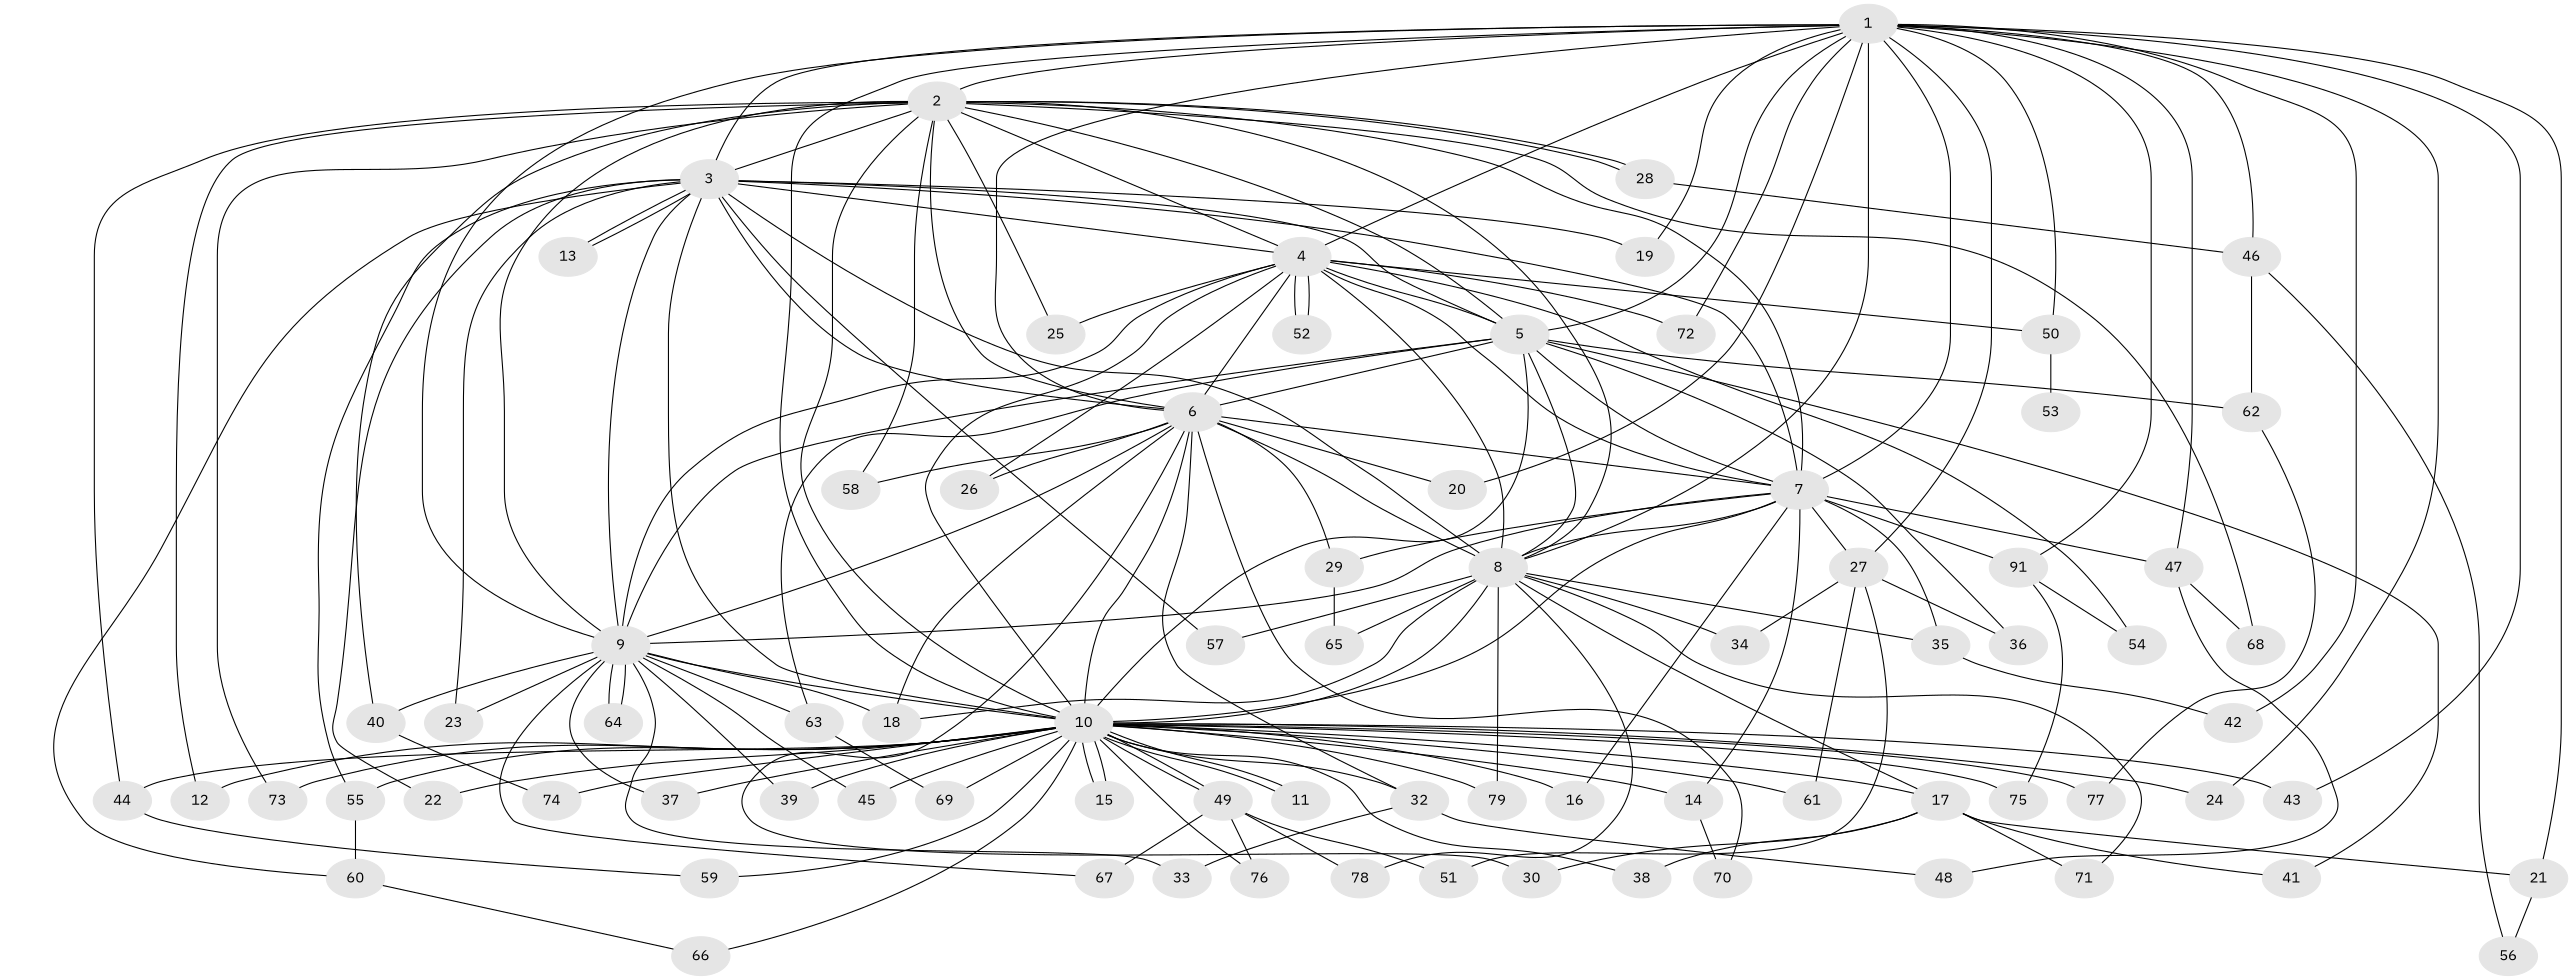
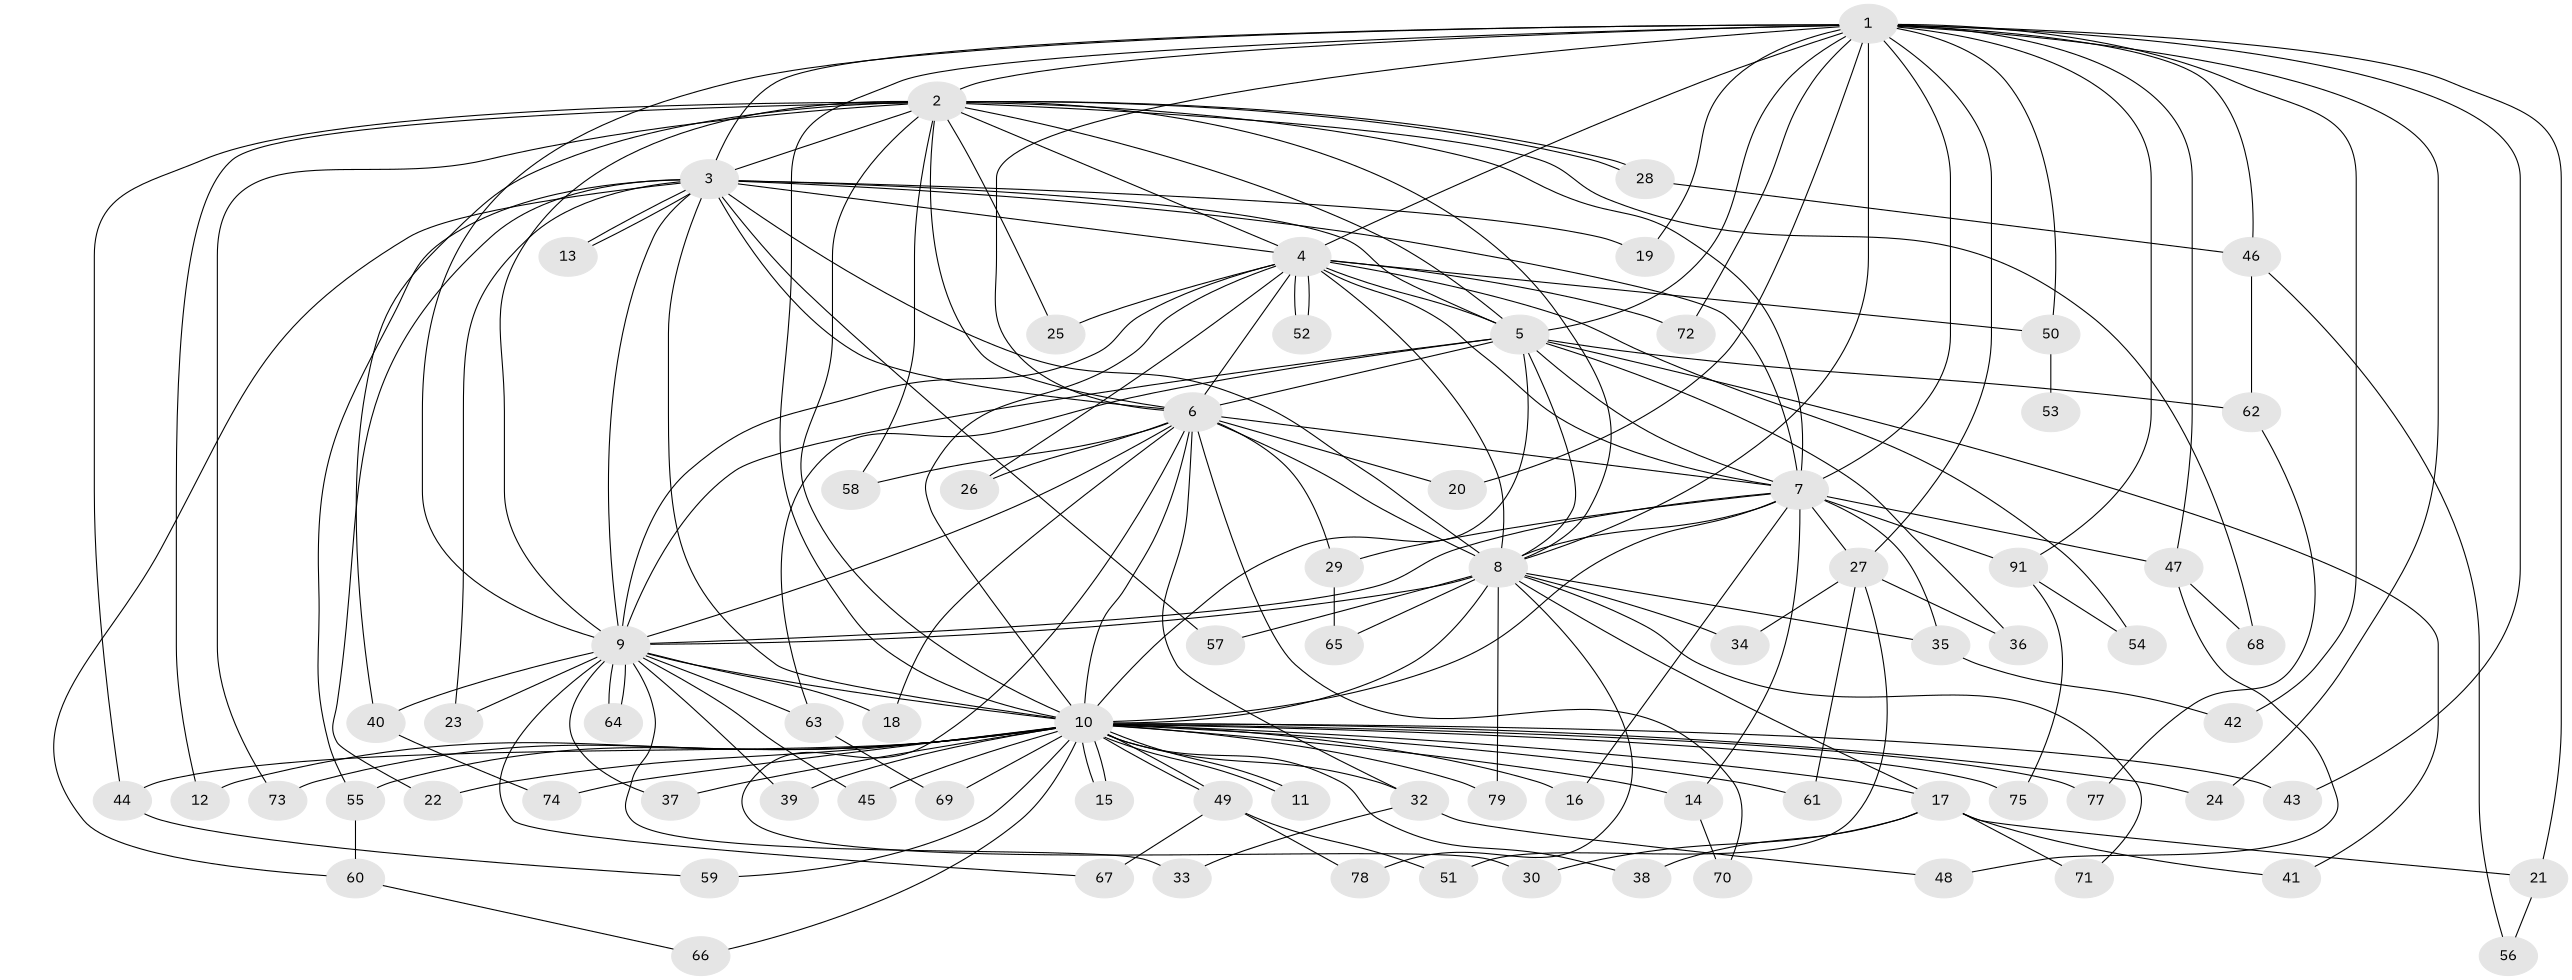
(1217, 703) -> (1063, 629)
(1260, 878) -> none
